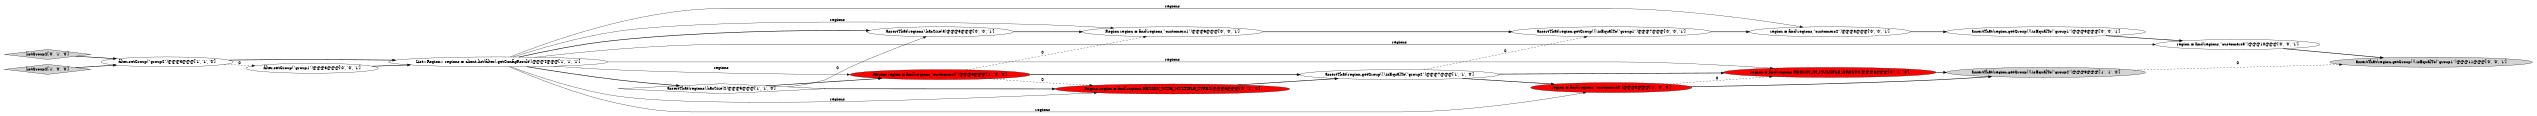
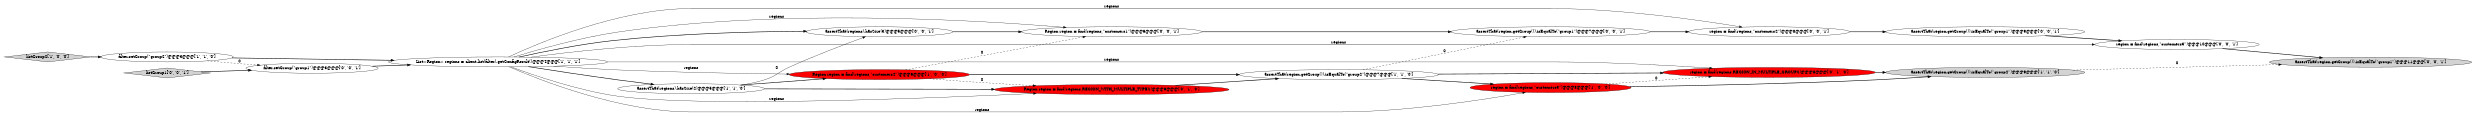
(48, 54) -> none
none -> (167, 73)
(721, 89) -> (691, 89)
